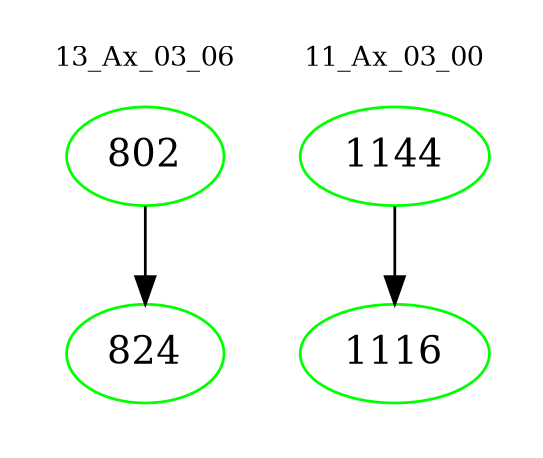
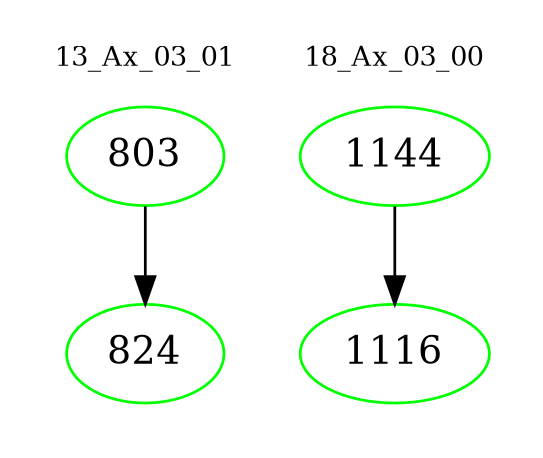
(145, 59) -> (145, 59)
(395, 59) -> (395, 59)
(145, 156) -> (145, 156)
